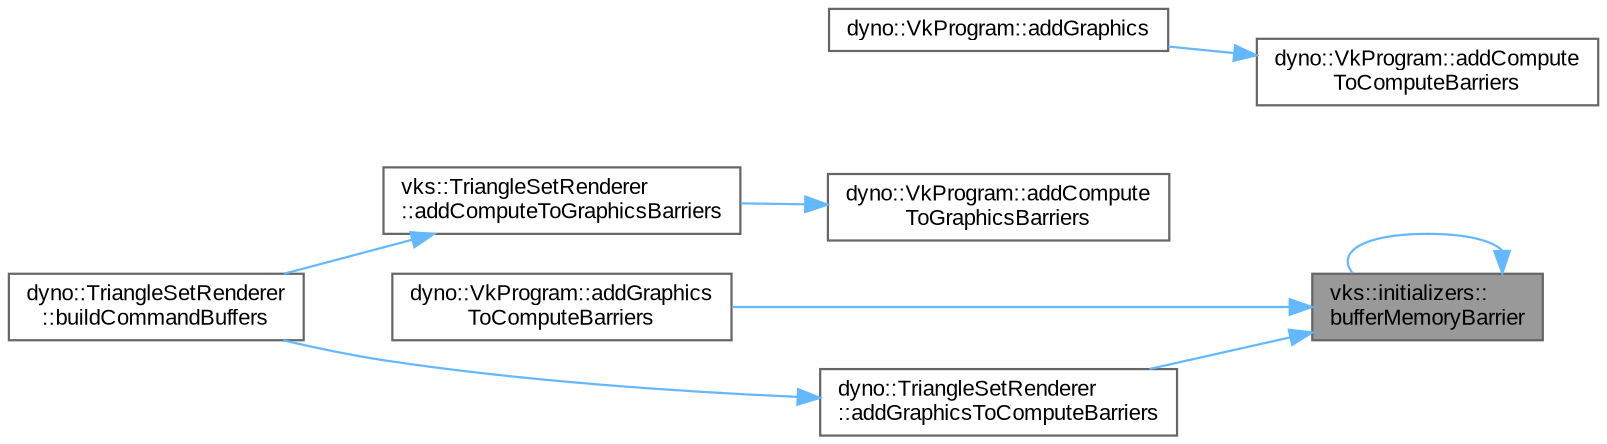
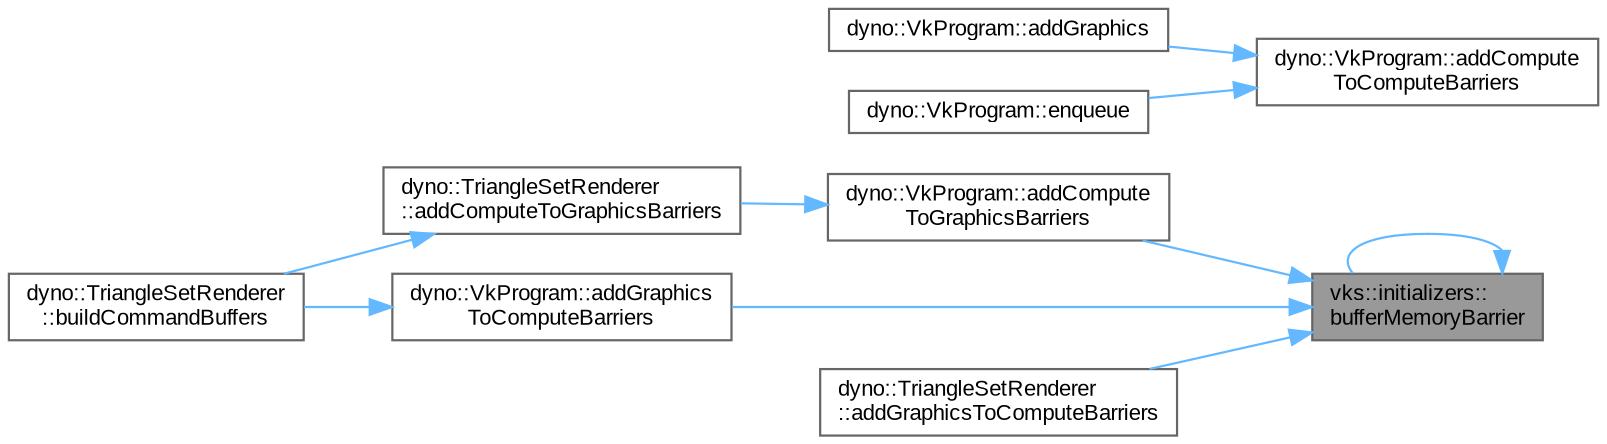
none -> (999, 112)
(562, 201) -> (562, 201)
none -> (1216, 258)
(539, 379) -> (337, 307)
